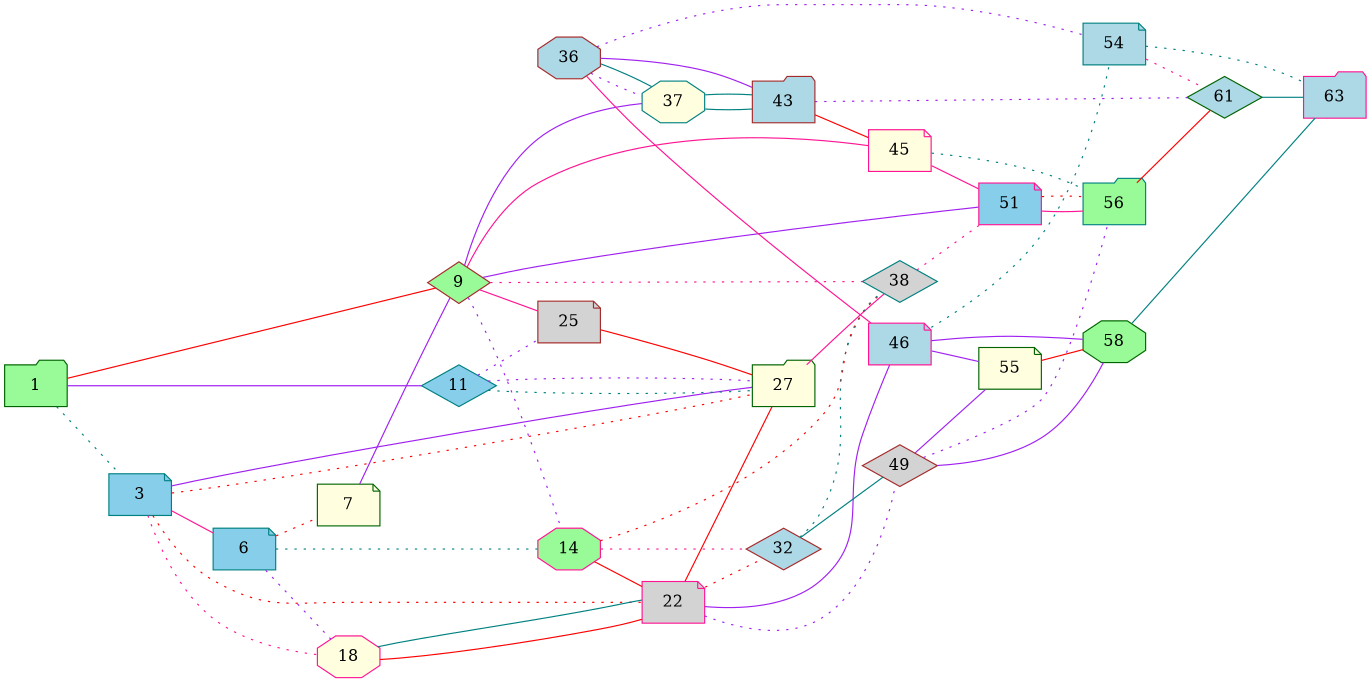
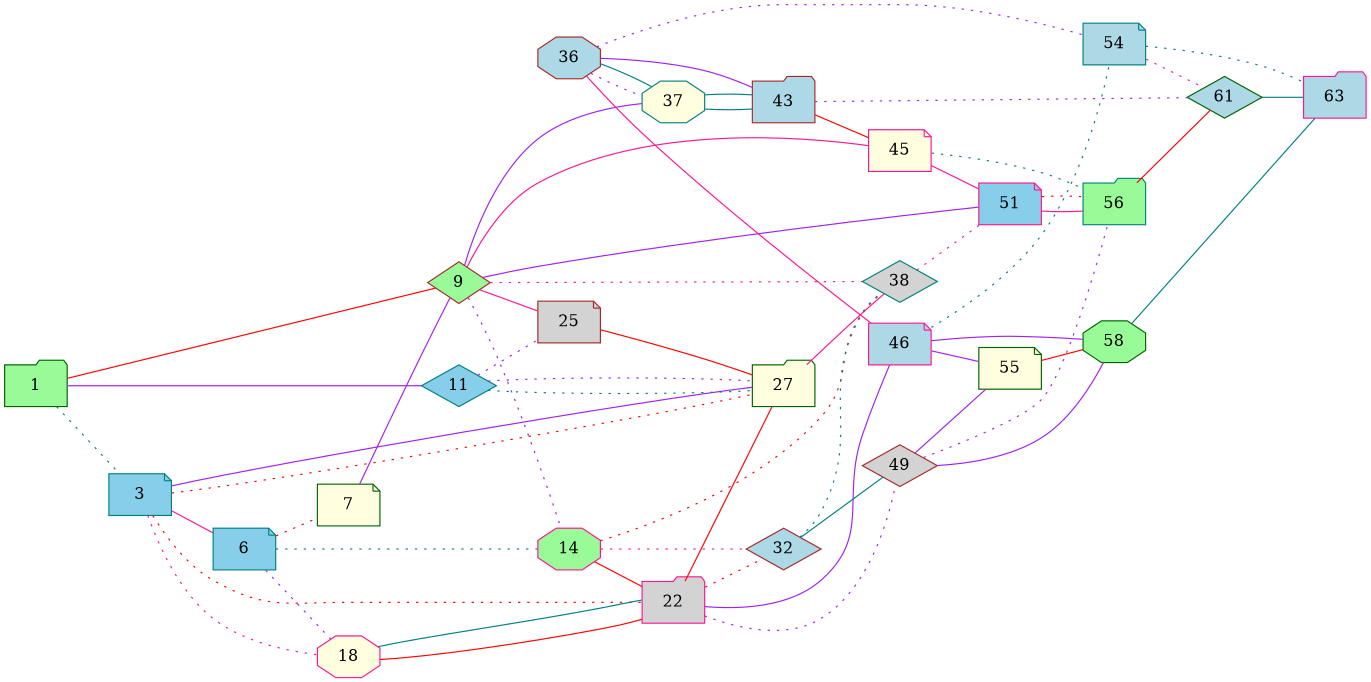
(673, 602) -> (673, 602)
